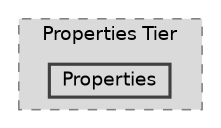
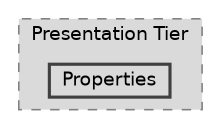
(110, 35) -> (110, 35)
